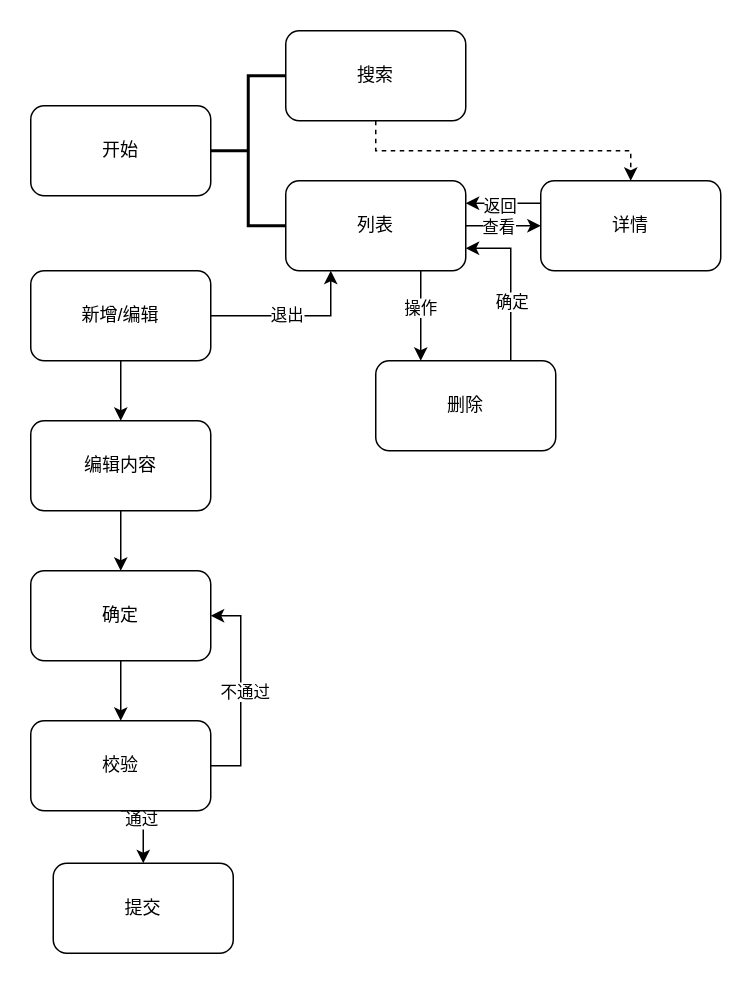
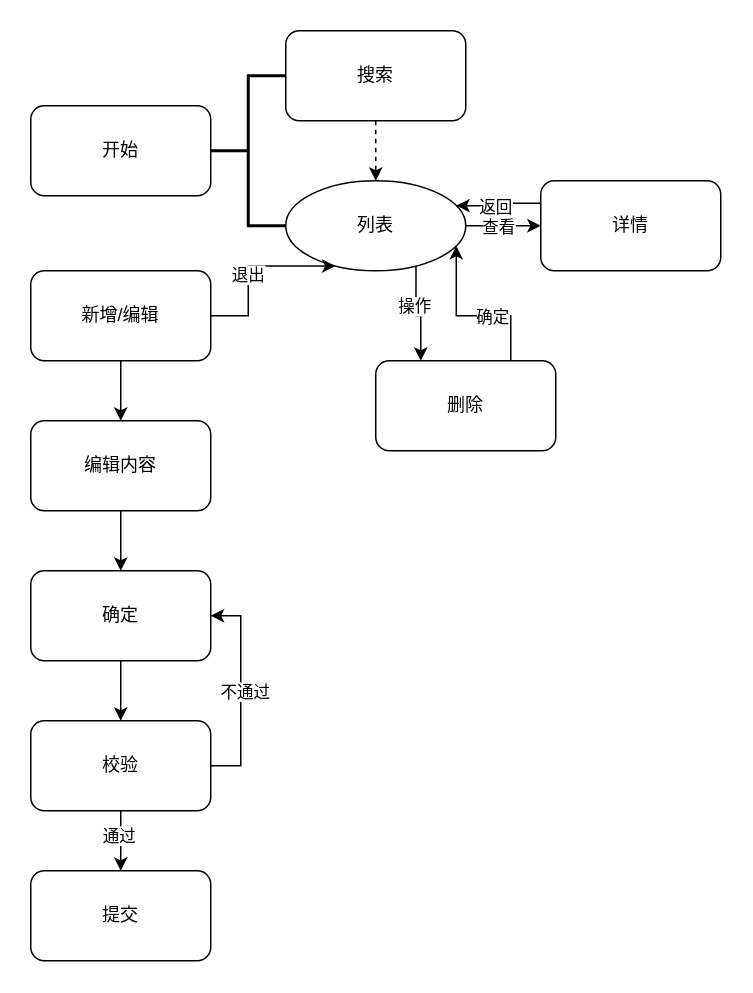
(515, 151) -> (376, 162)
(376, 226) -> (376, 226)
(143, 908) -> (121, 916)
